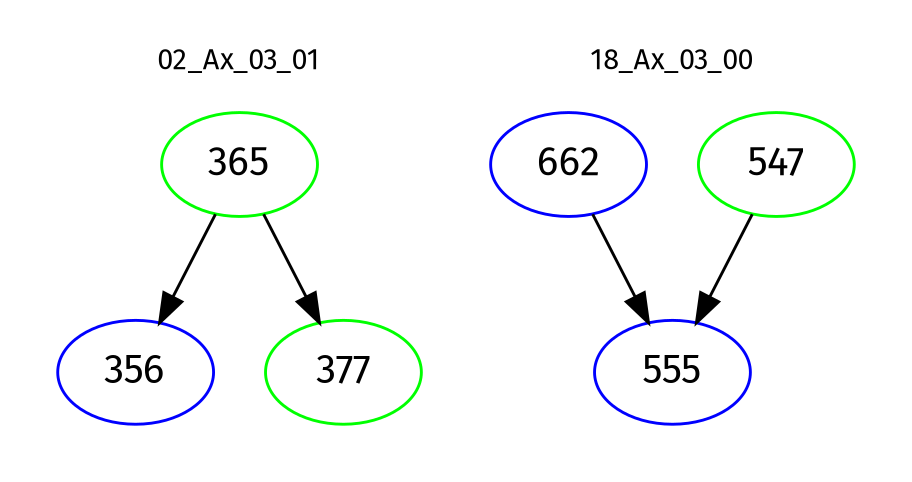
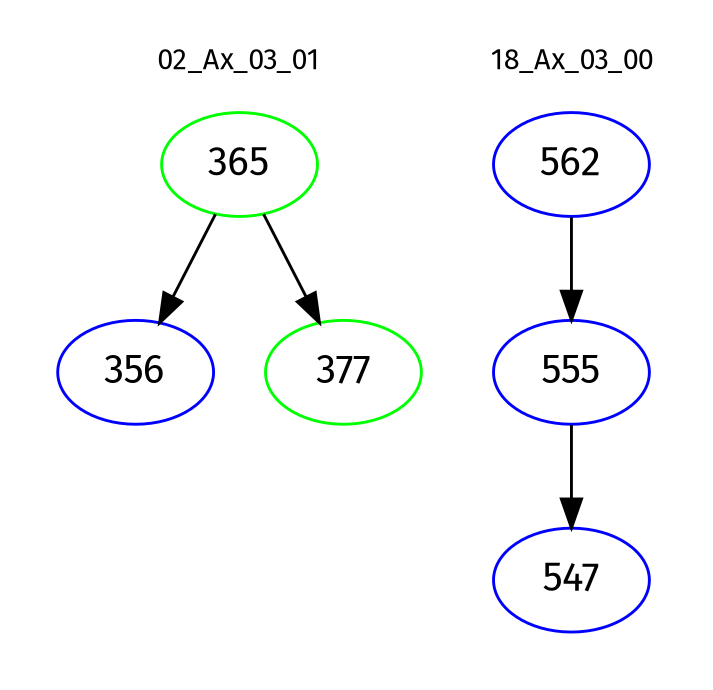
(569, 165) -> (571, 165)
(776, 165) -> (571, 580)
(731, 255) -> (571, 462)
